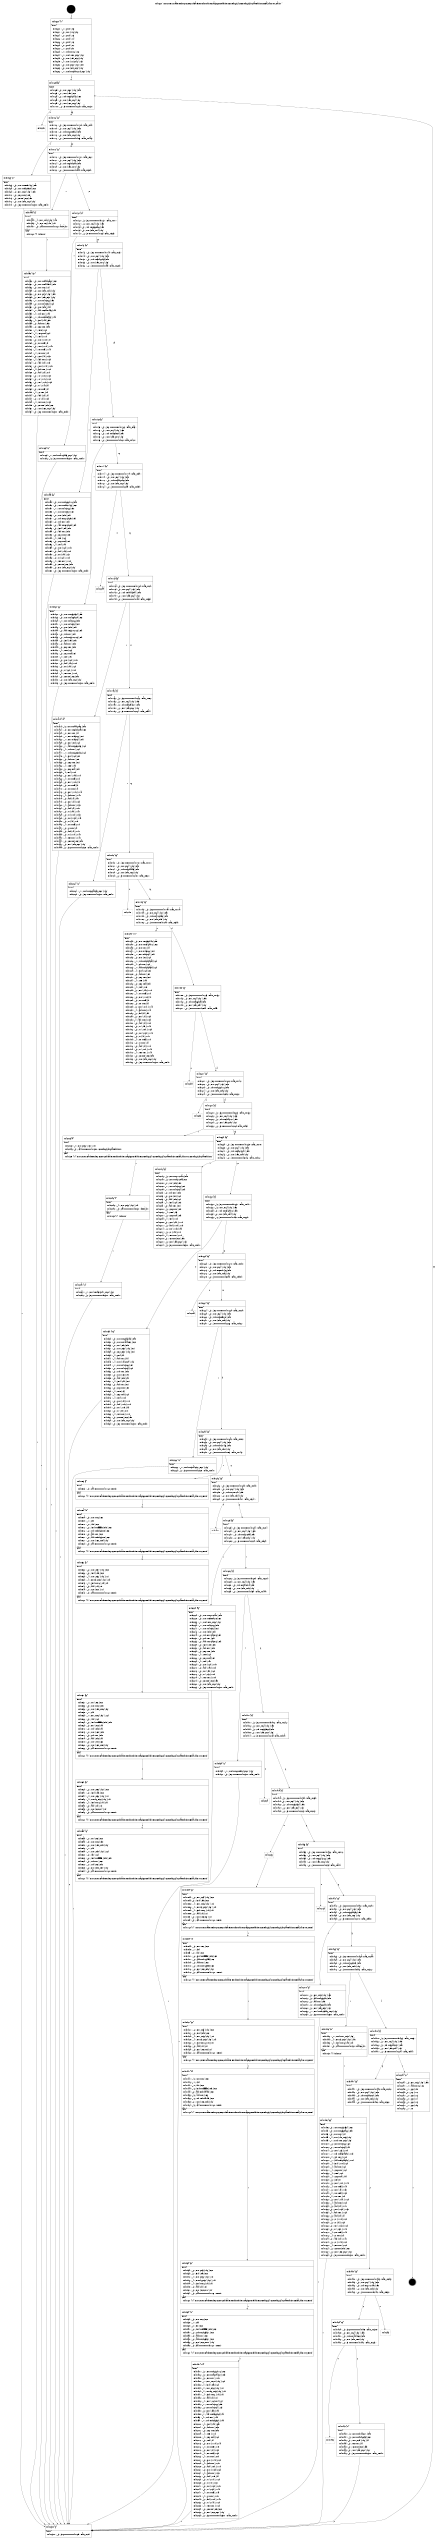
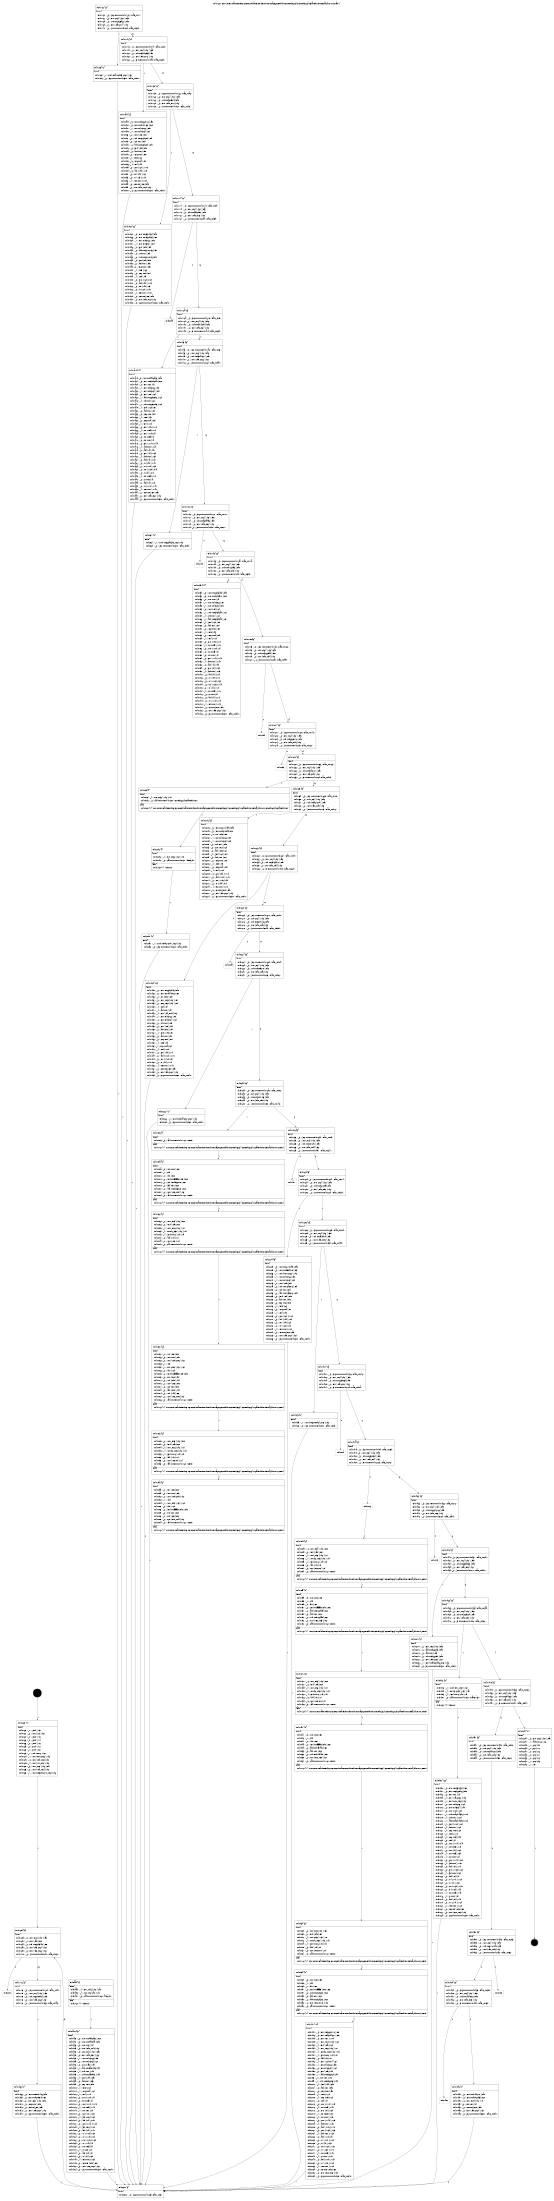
(71, 160) -> none
